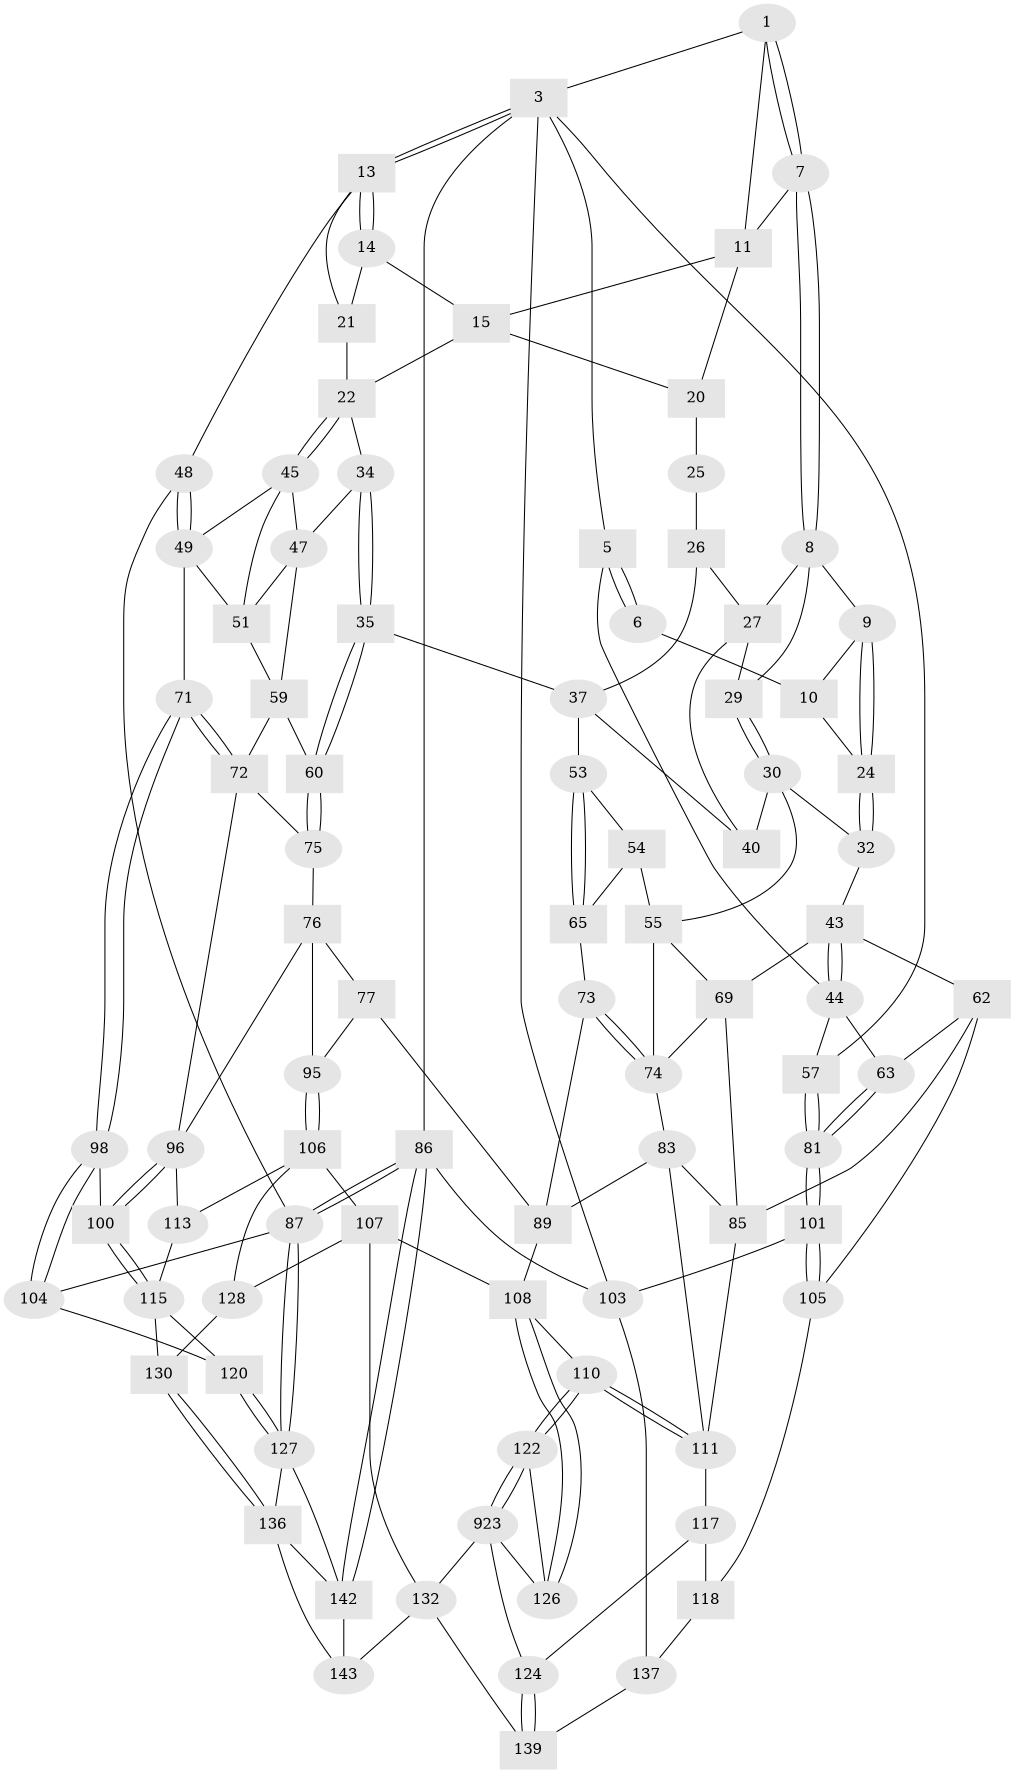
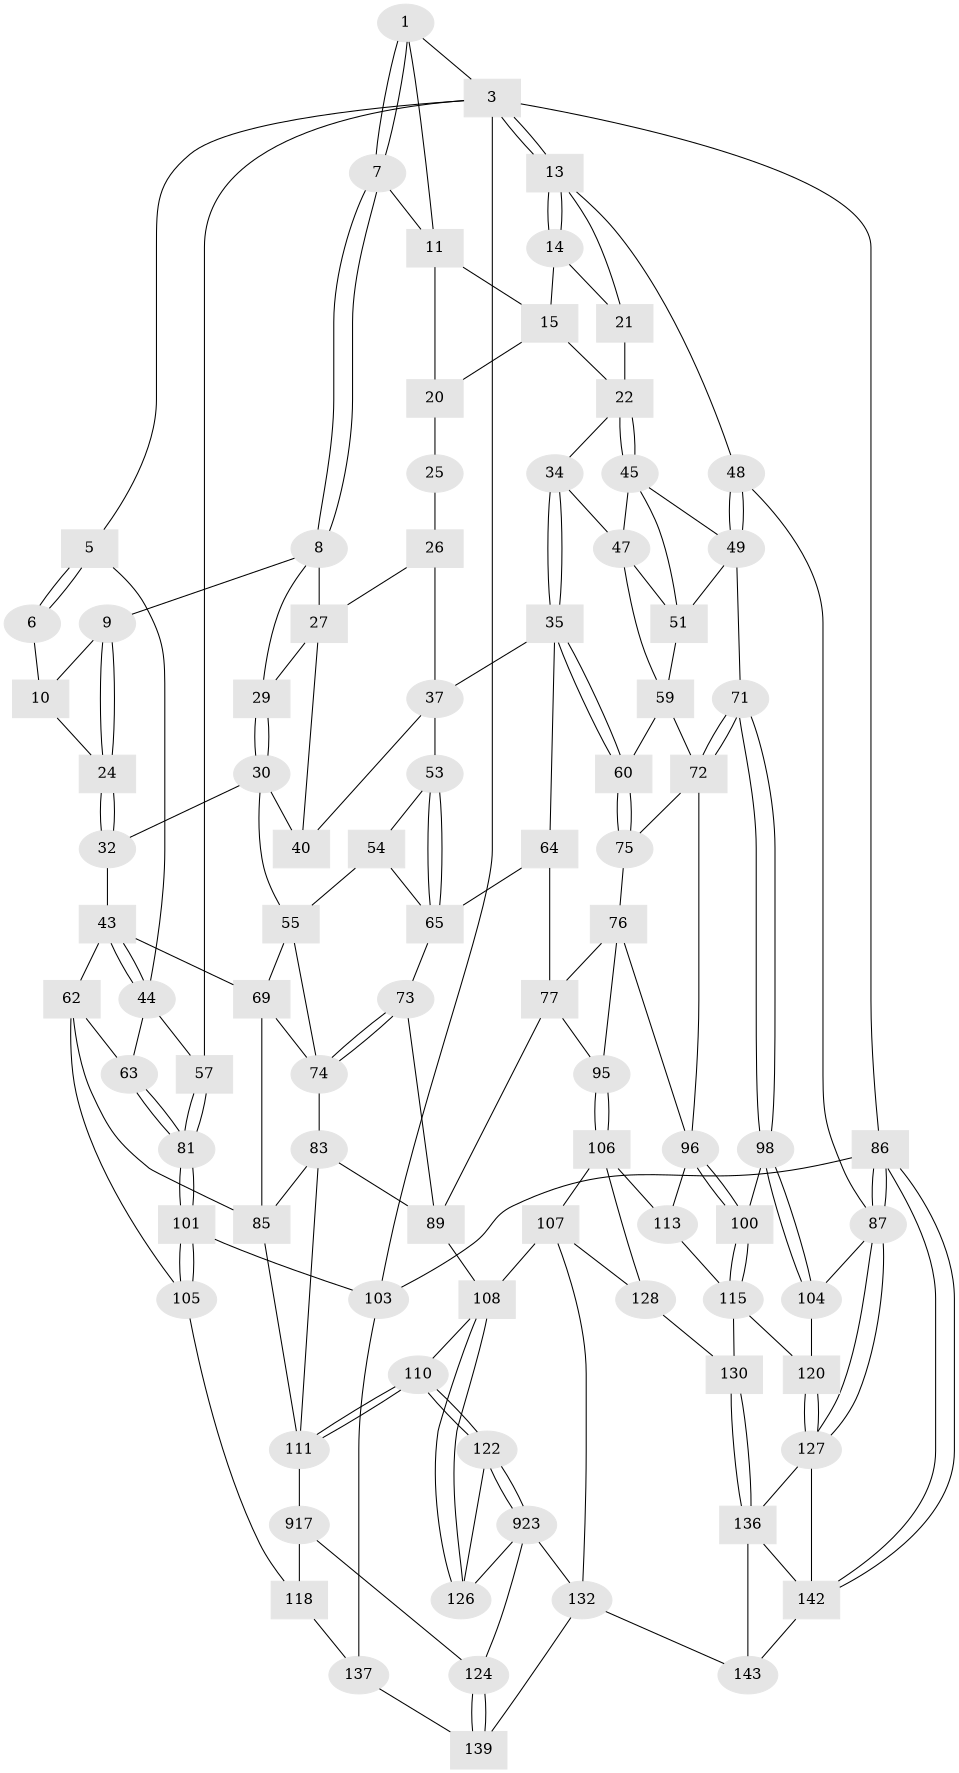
none -> (550, 849)
(706, 1525) -> (299, 1525)
